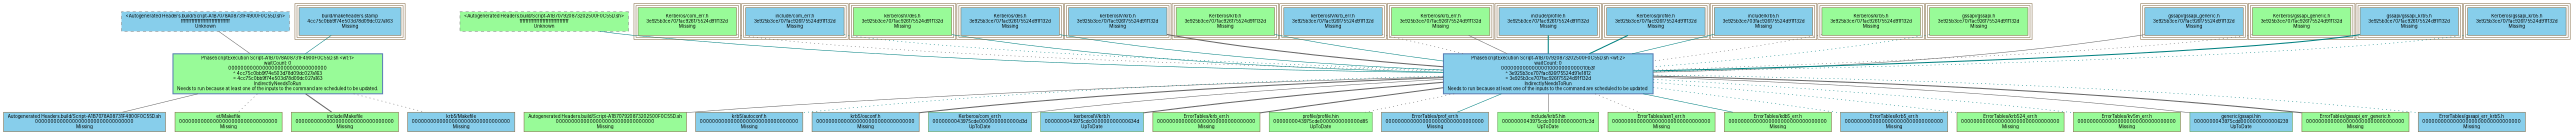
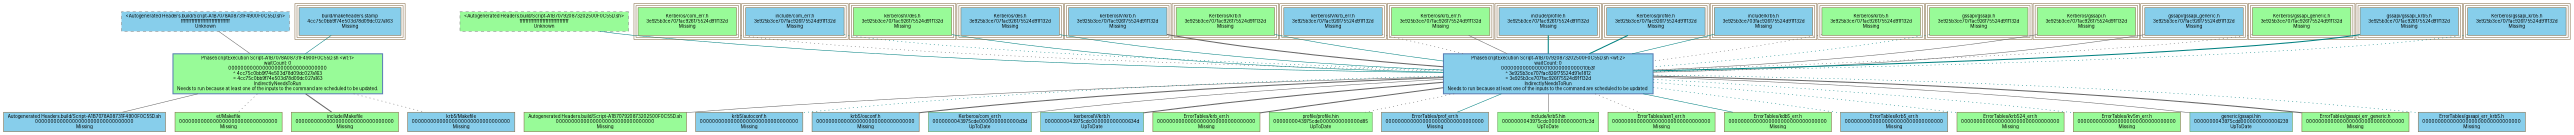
none -> (2086, 22)
